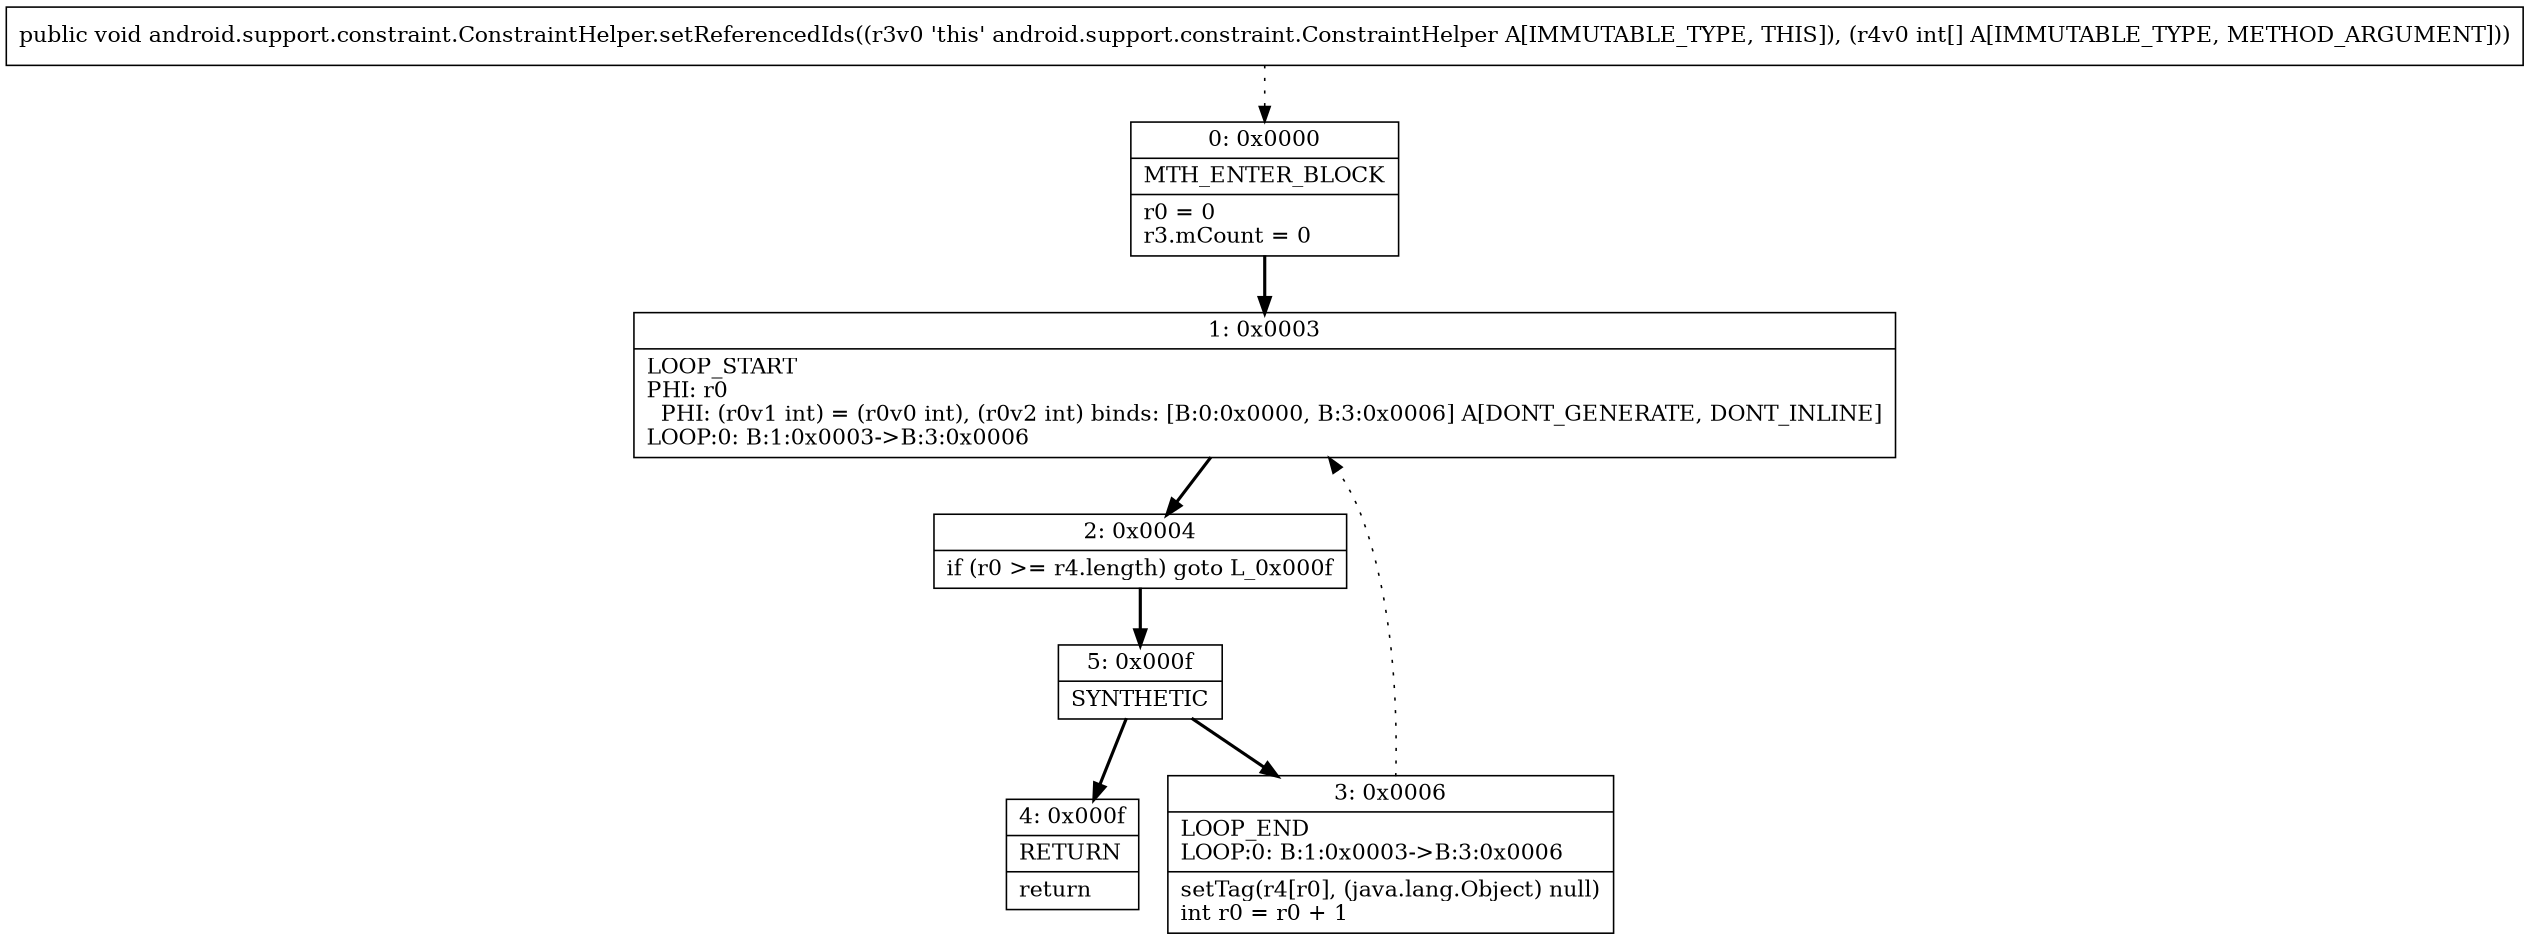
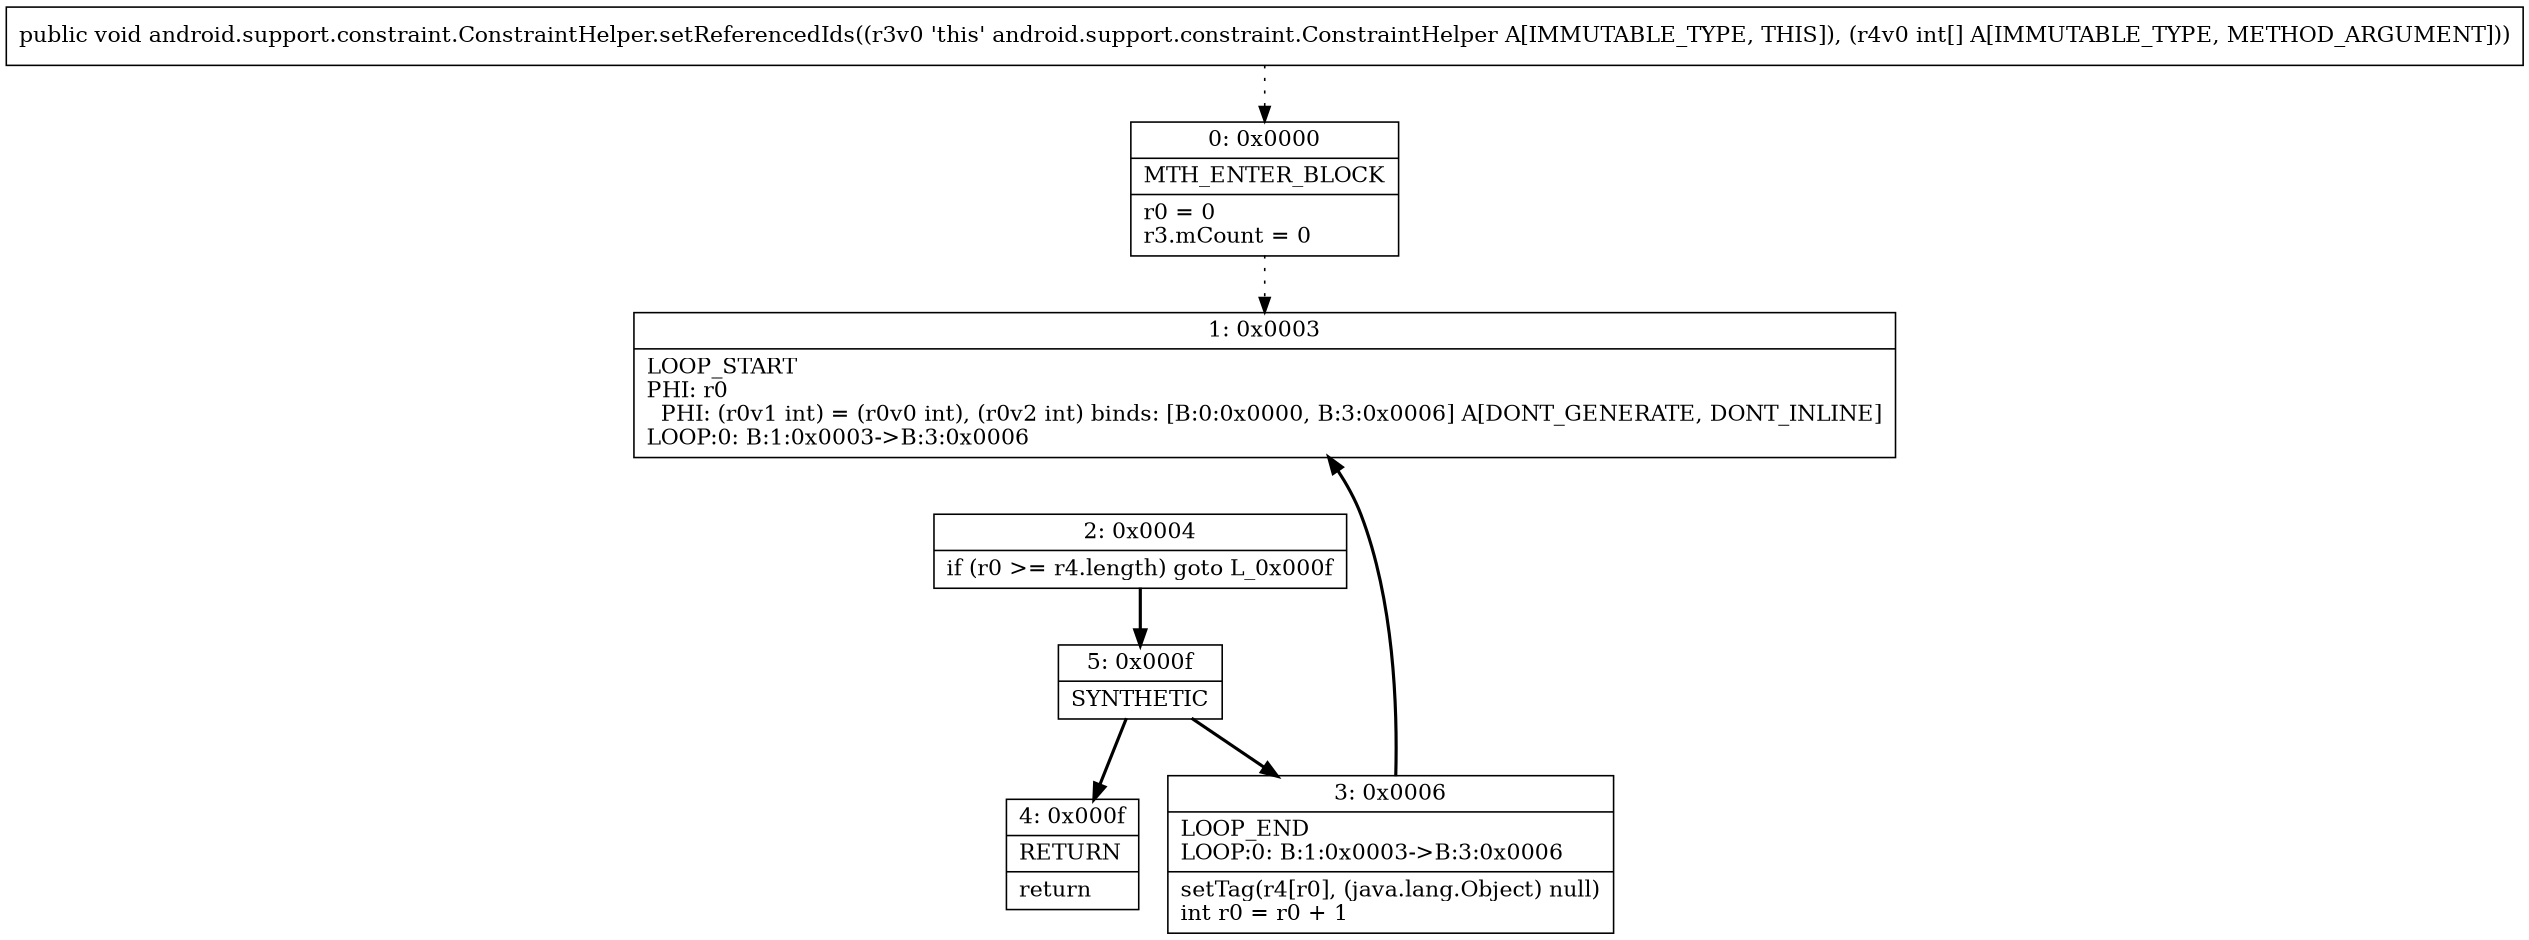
(1265, 276) -> (1265, 276)
(1194, 480) -> none
(1387, 619) -> (1387, 619)
